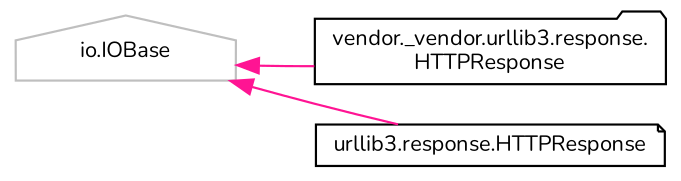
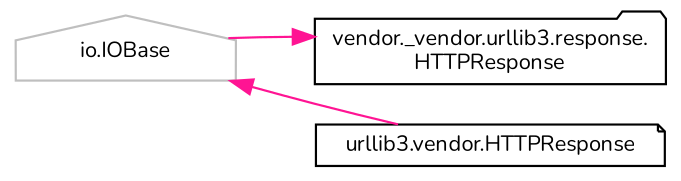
(287, 66) -> (260, 37)
(490, 145) -> (490, 145)
